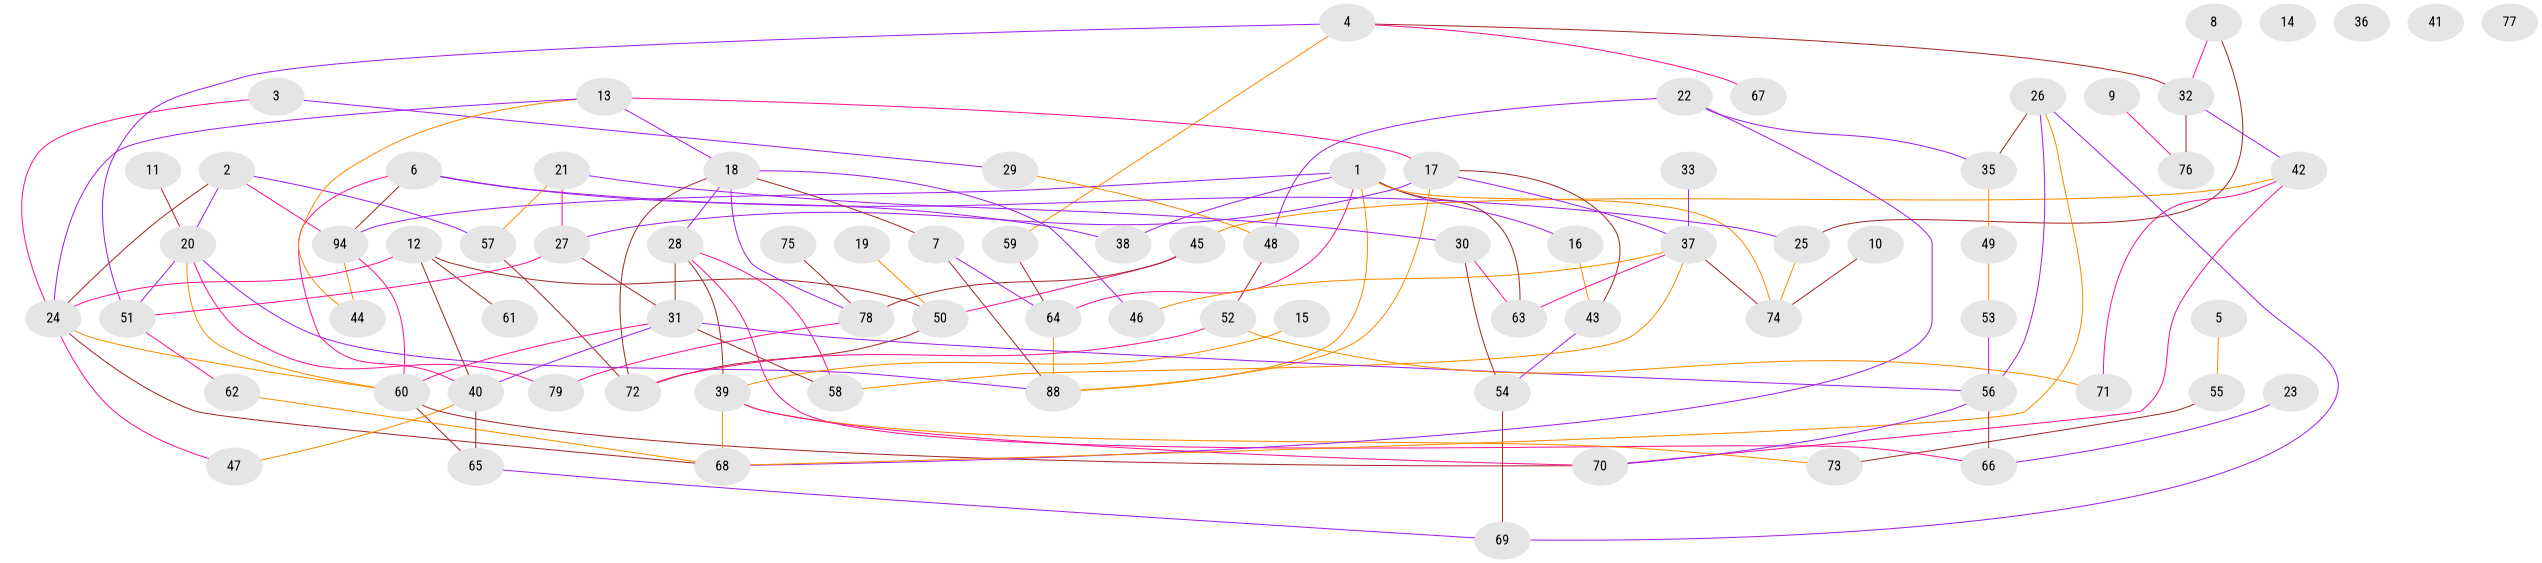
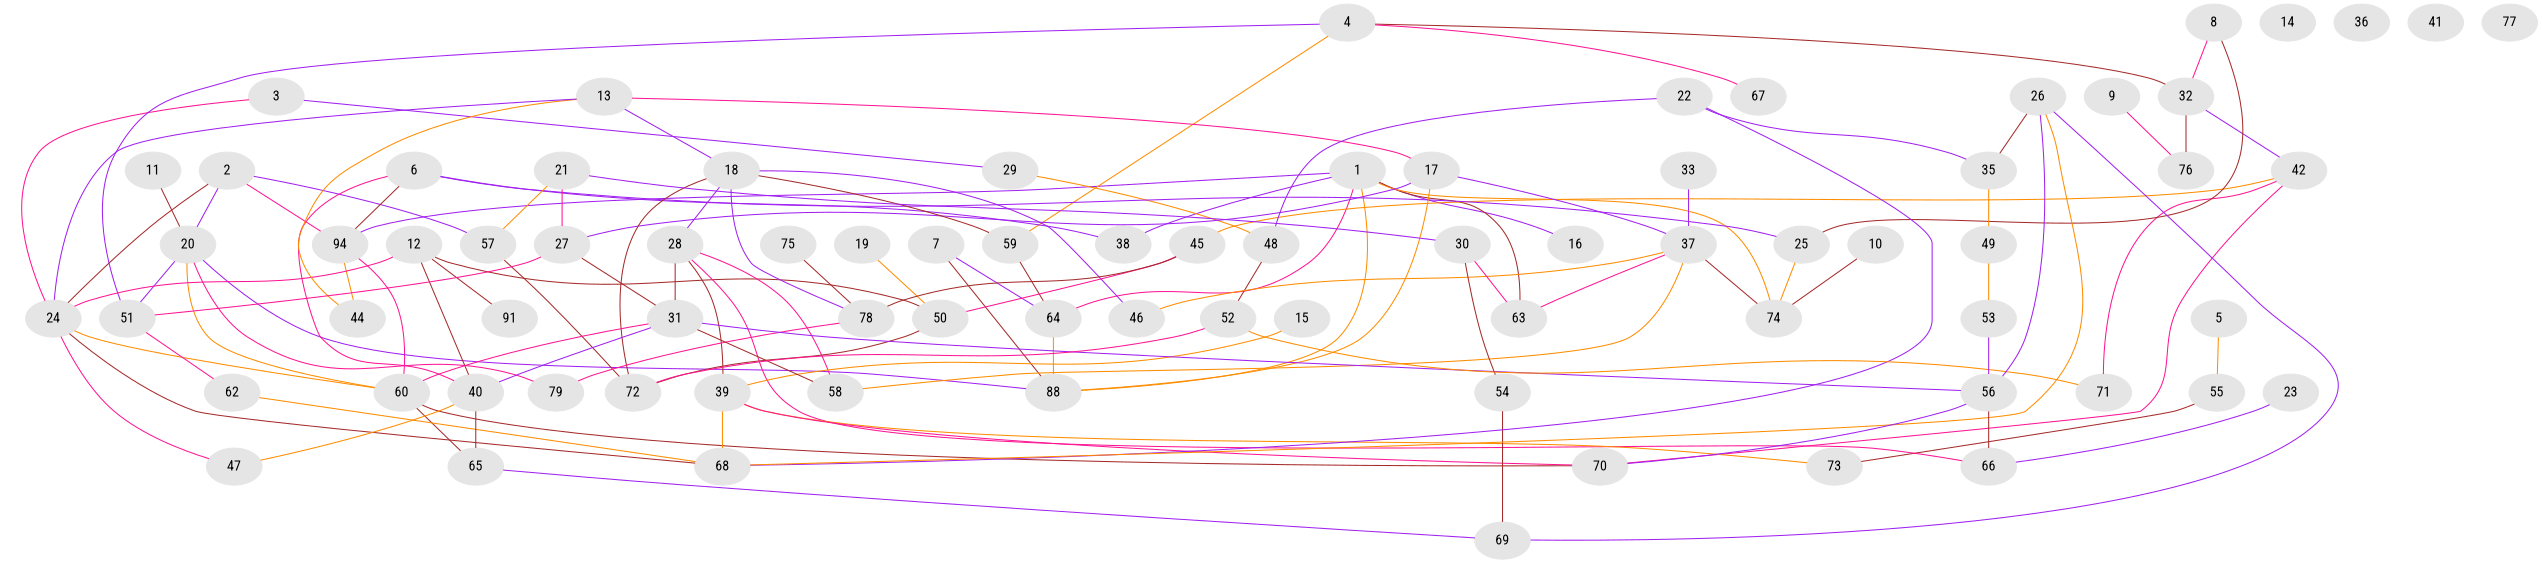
(836, 203) -> (823, 187)
(510, 319) -> (510, 319)
(1593, 319) -> none
